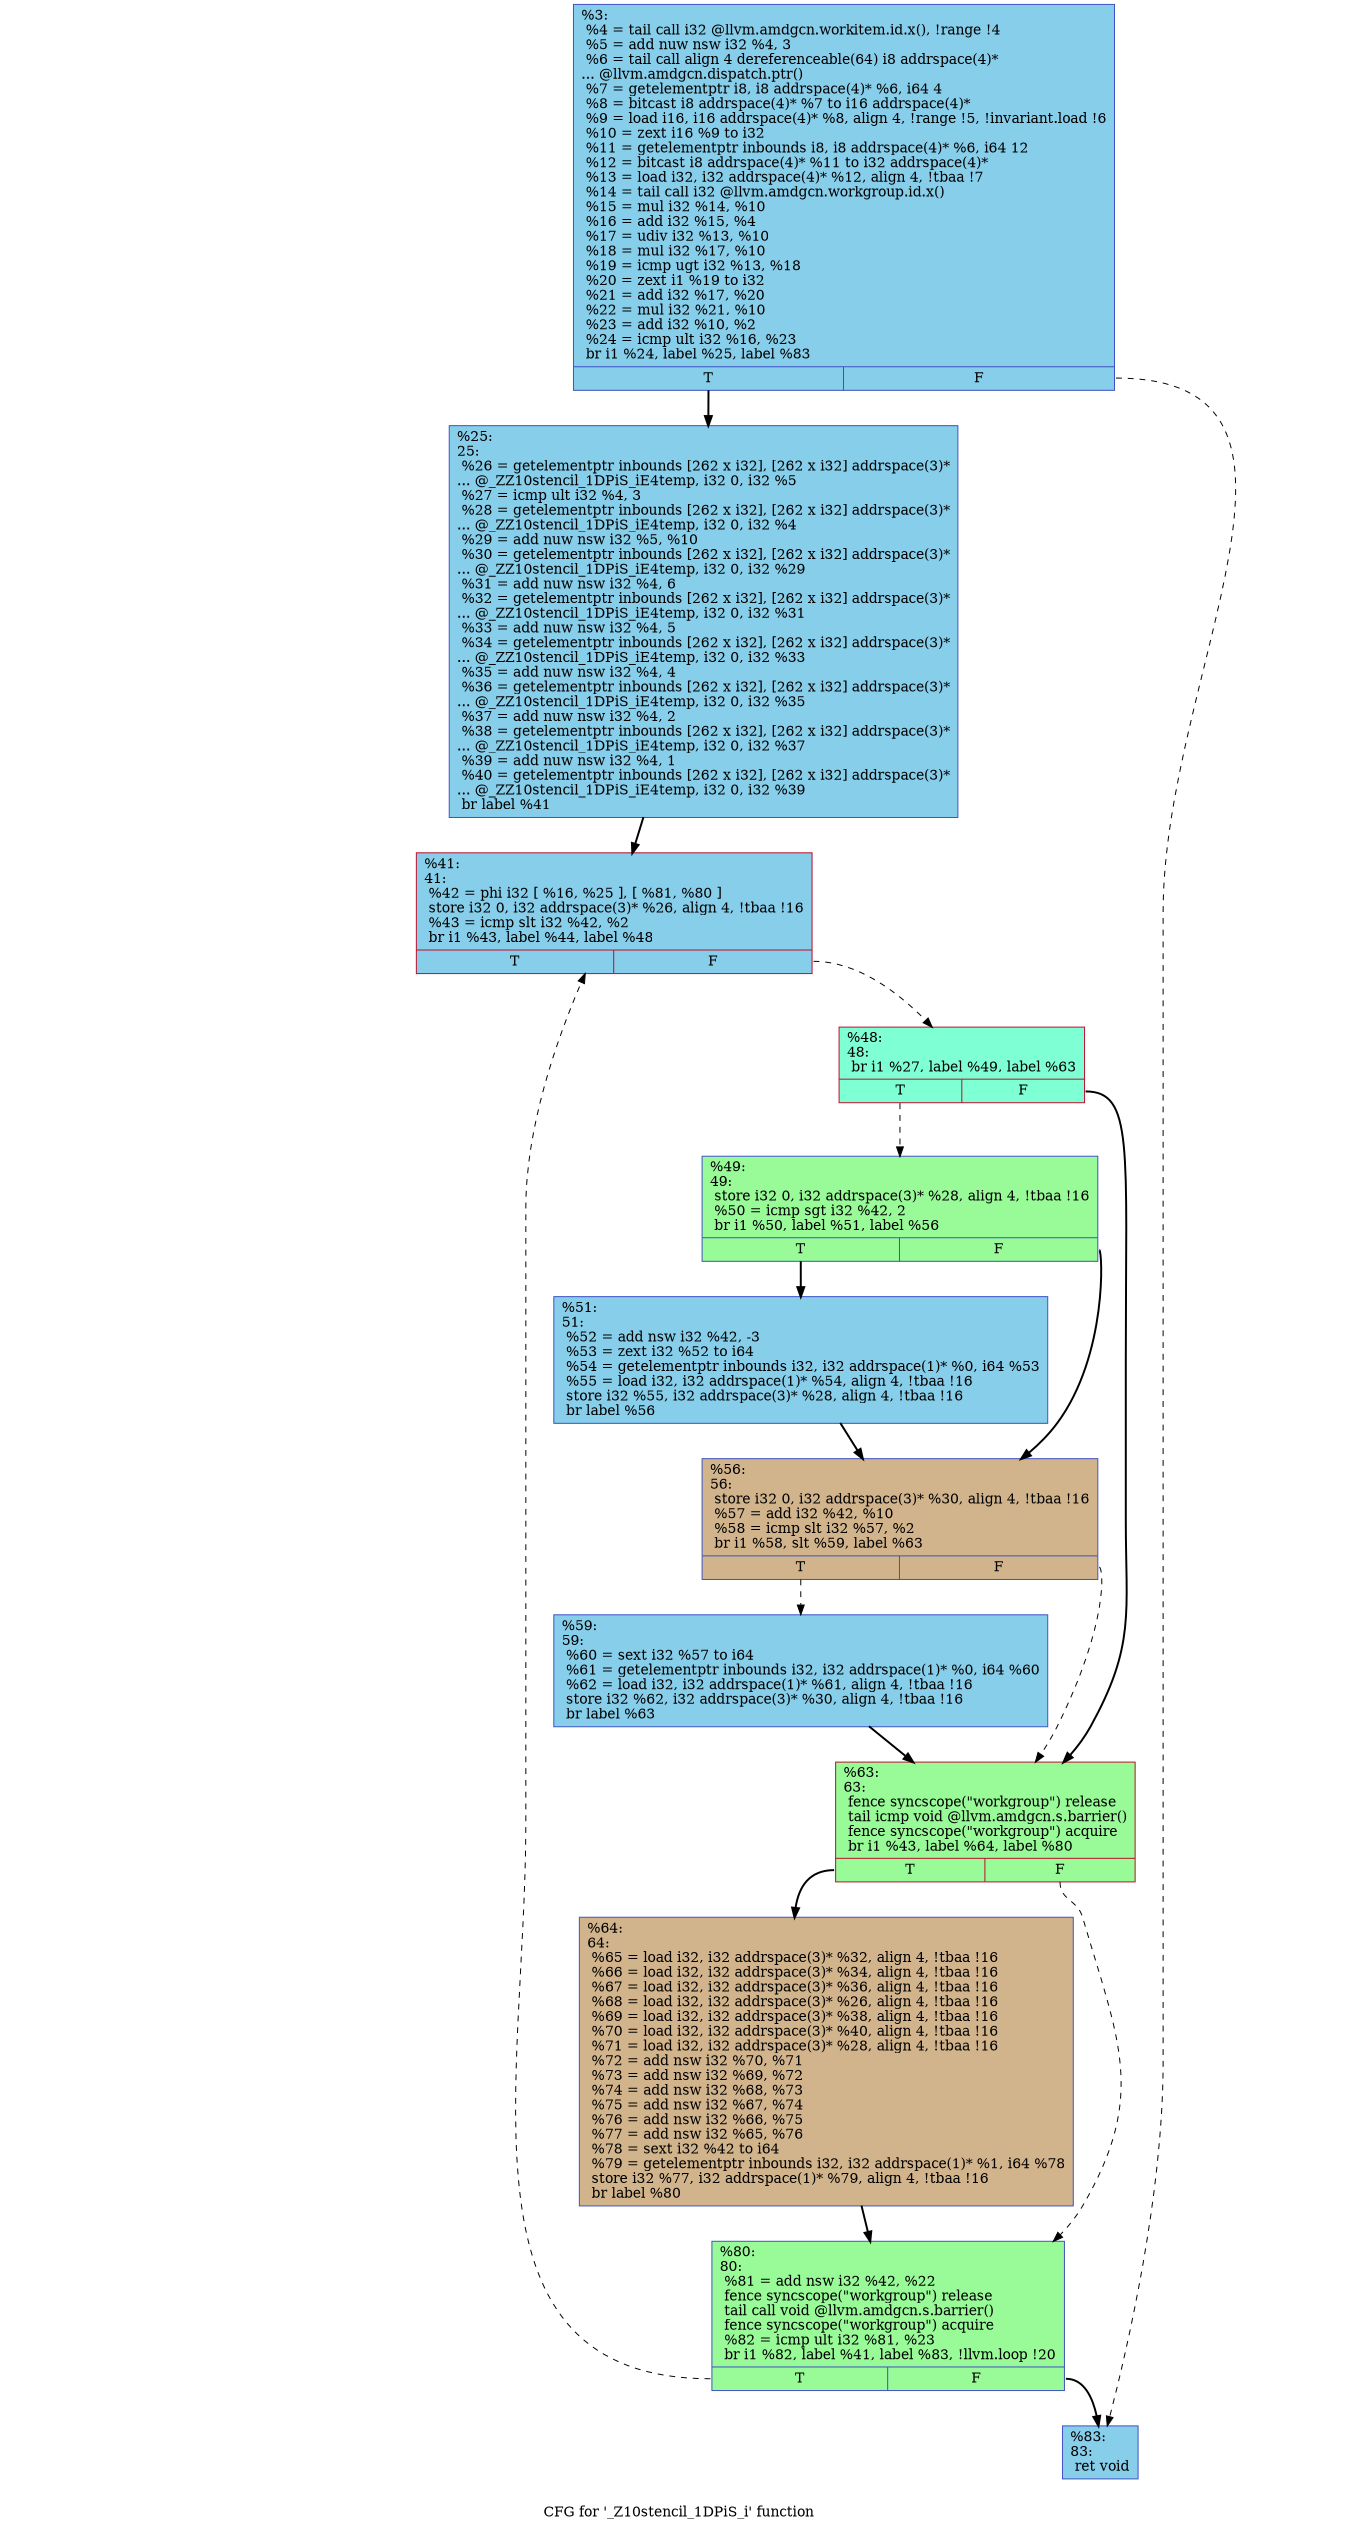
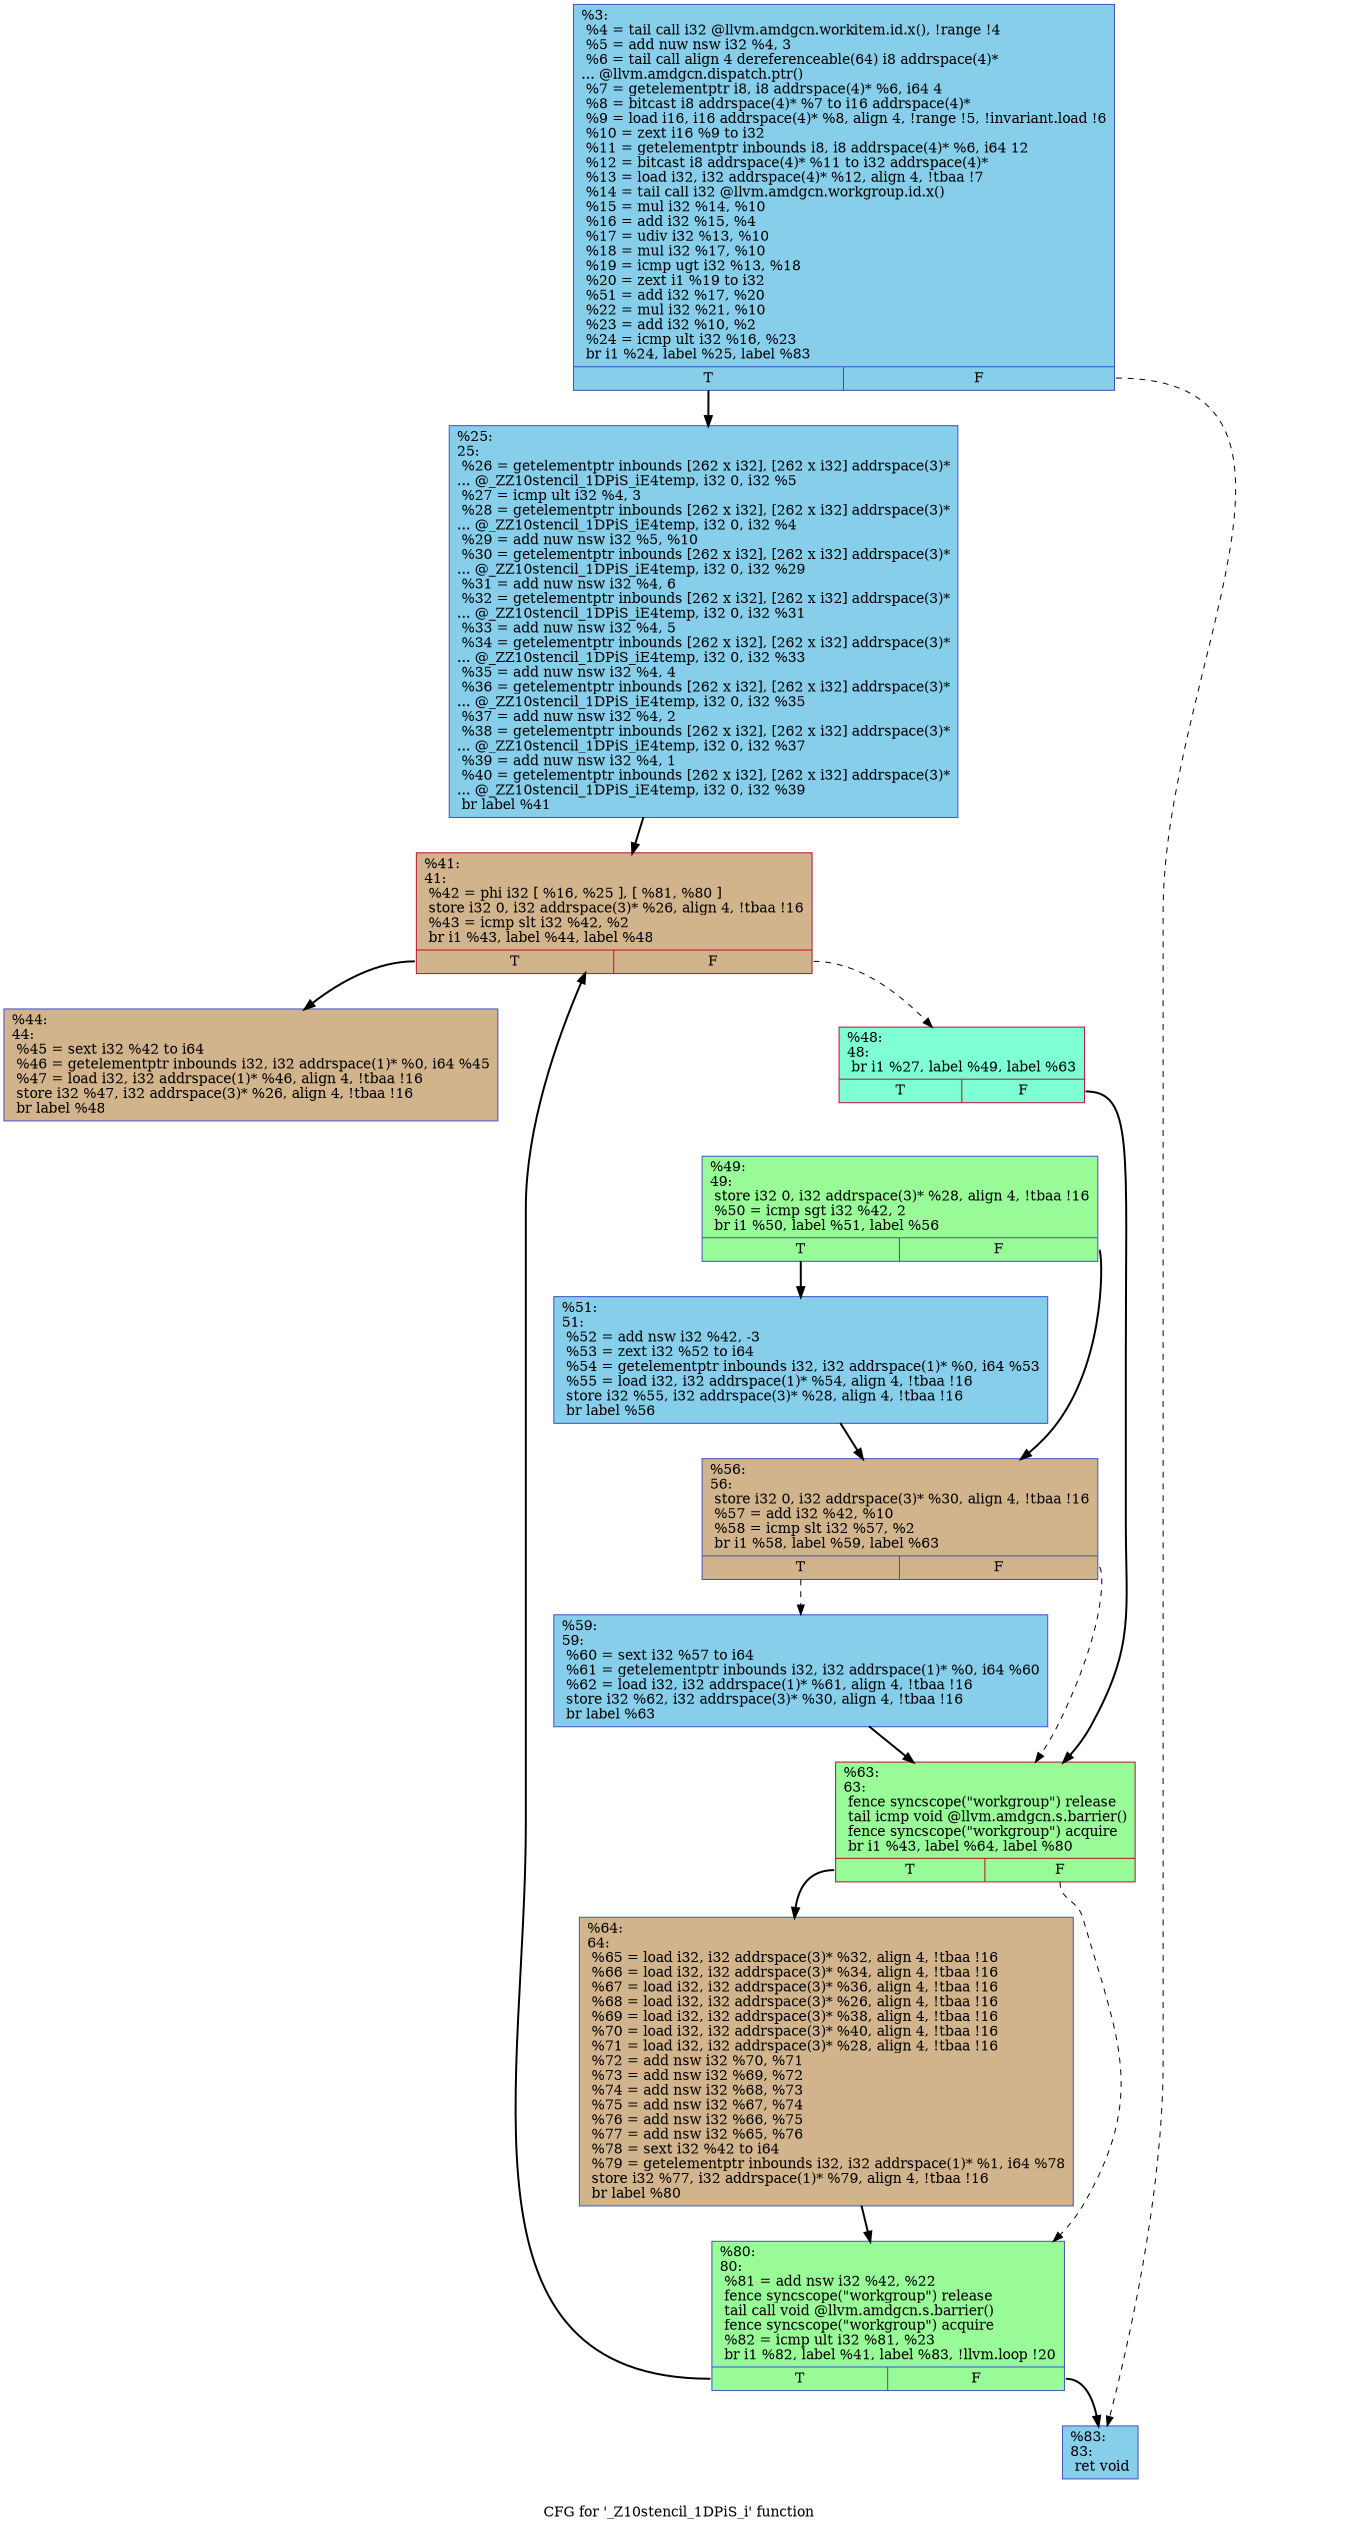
(673, 296) -> (673, 296)
(614, 913) -> (614, 913)
none -> (251, 1065)
(900, 1125) -> none
(816, 1544) -> (825, 1544)
(526, 1733) -> (526, 1733)
